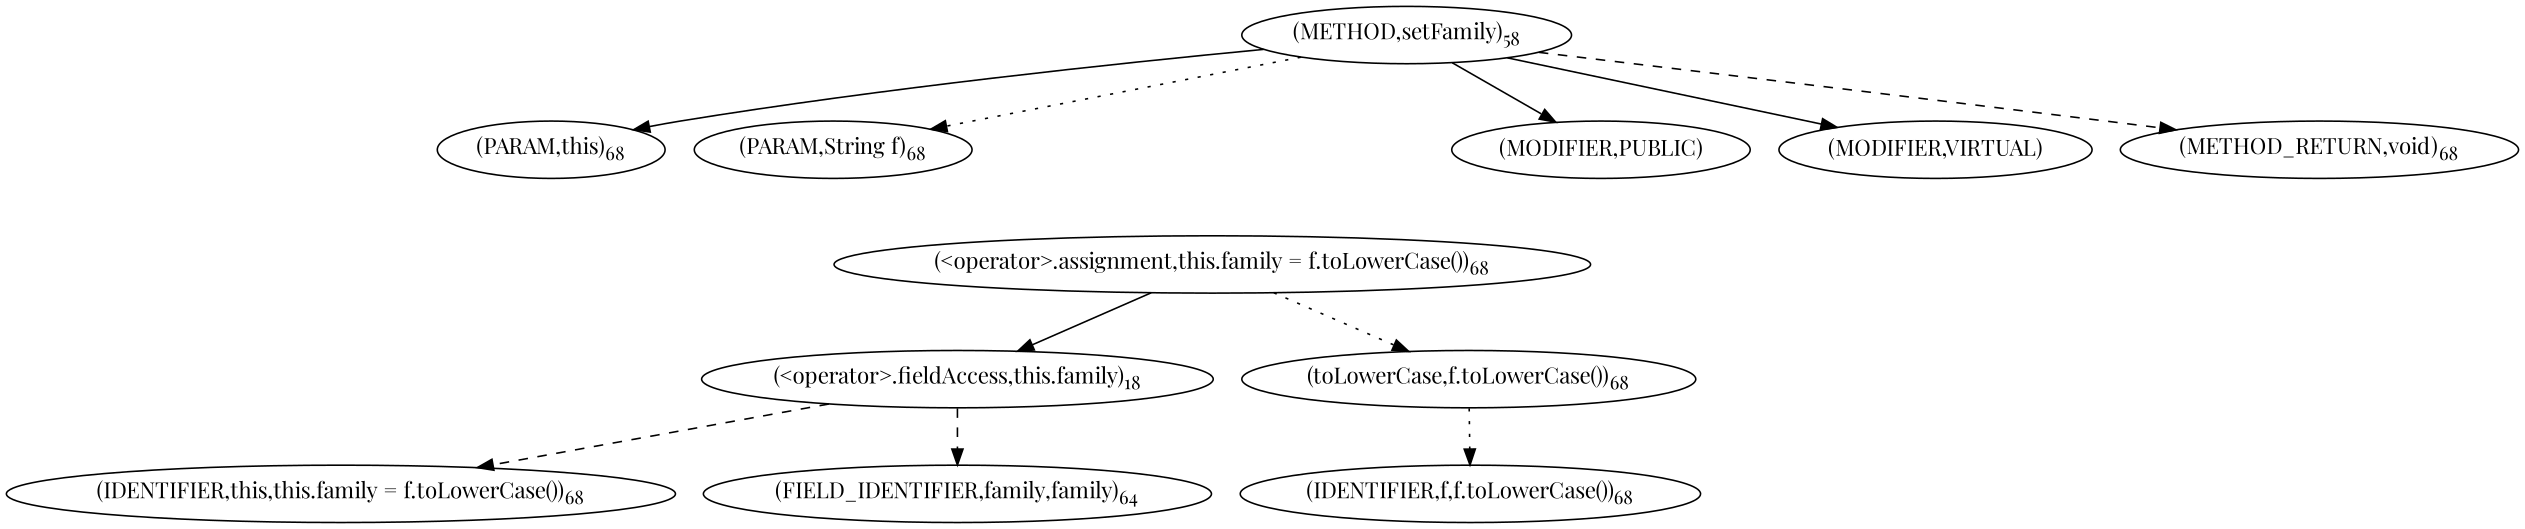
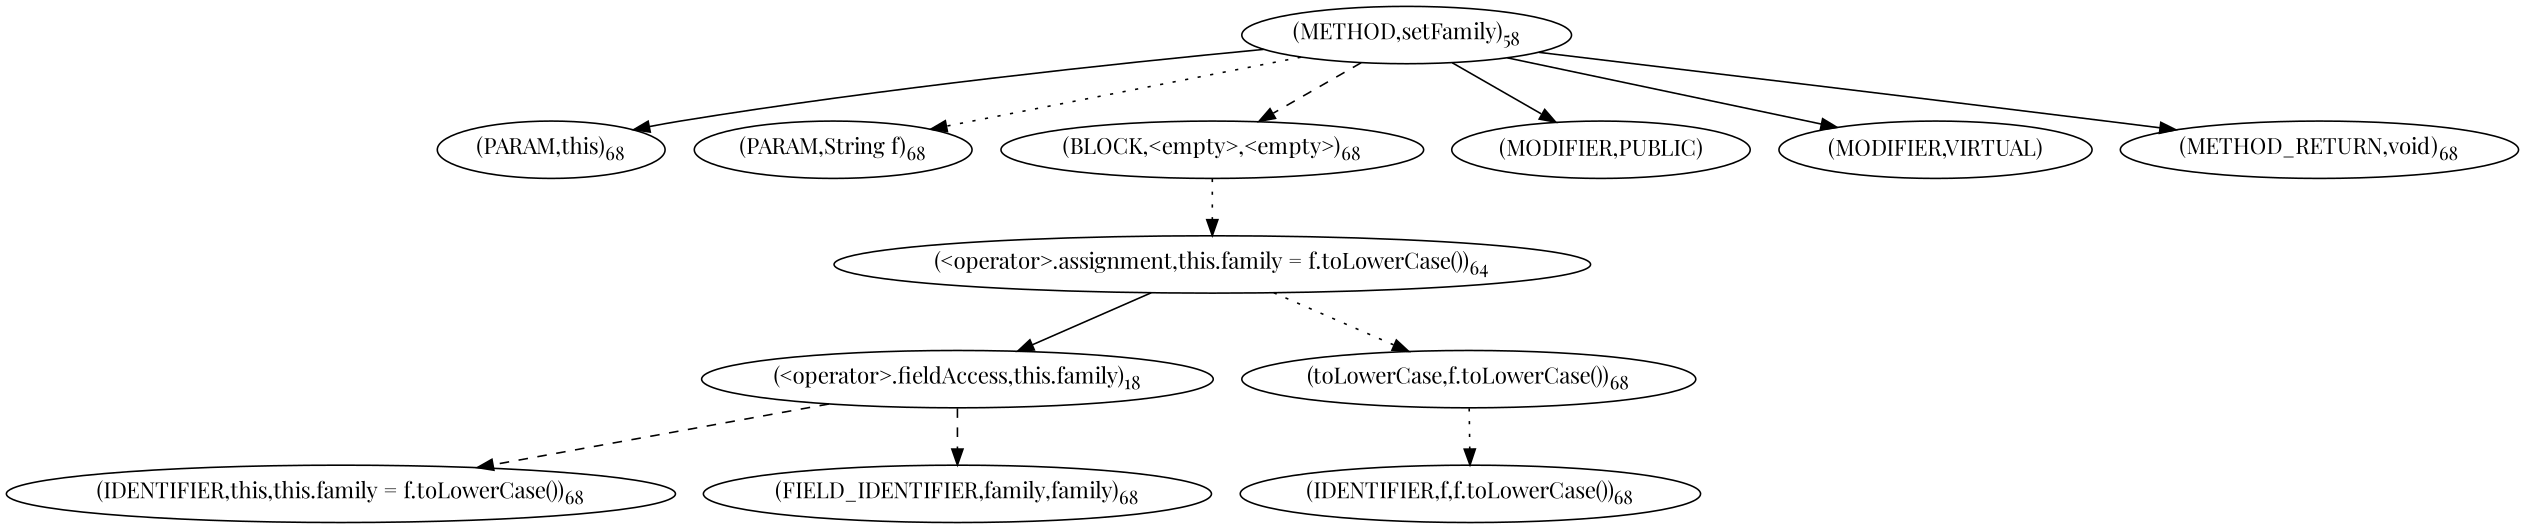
(1849, 90) -> (1849, 90)
none -> (1212, 150)
(1480, 262) -> (1480, 262)
(1129, 491) -> (1129, 491)
